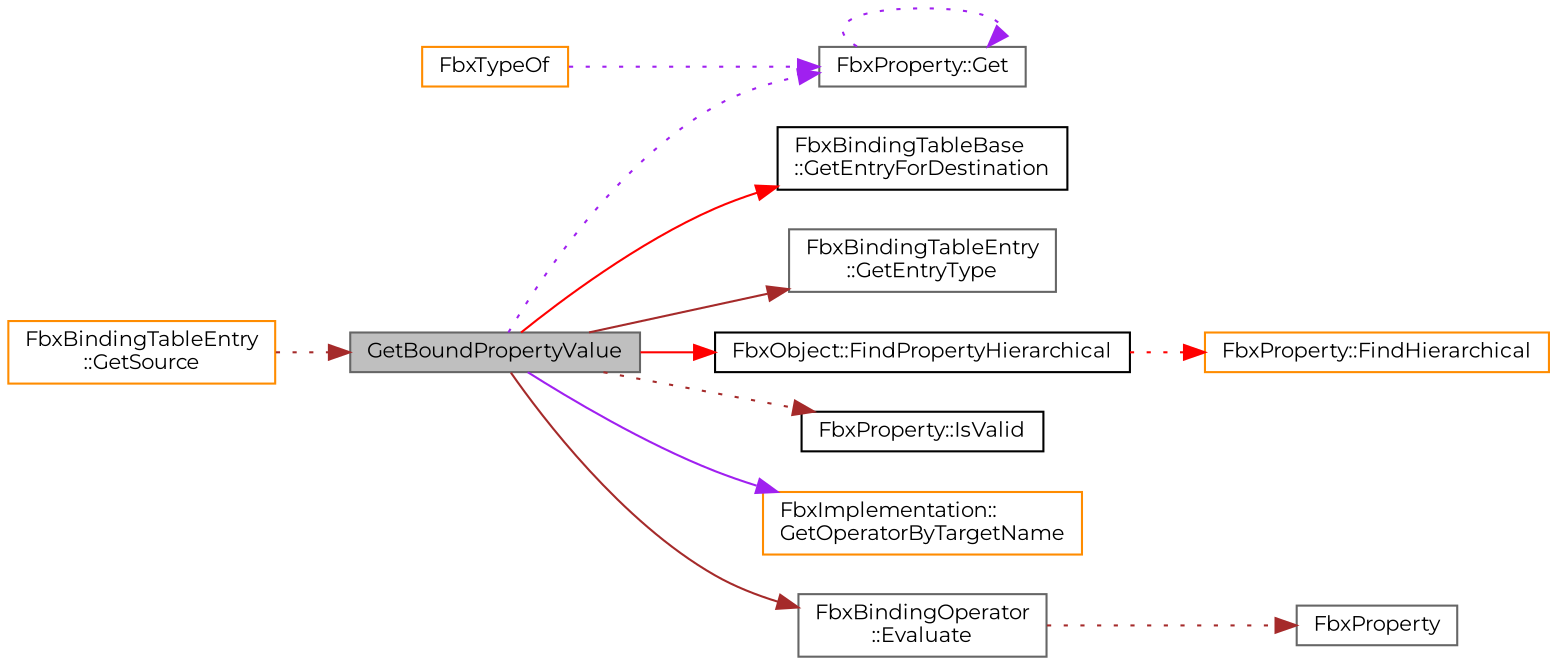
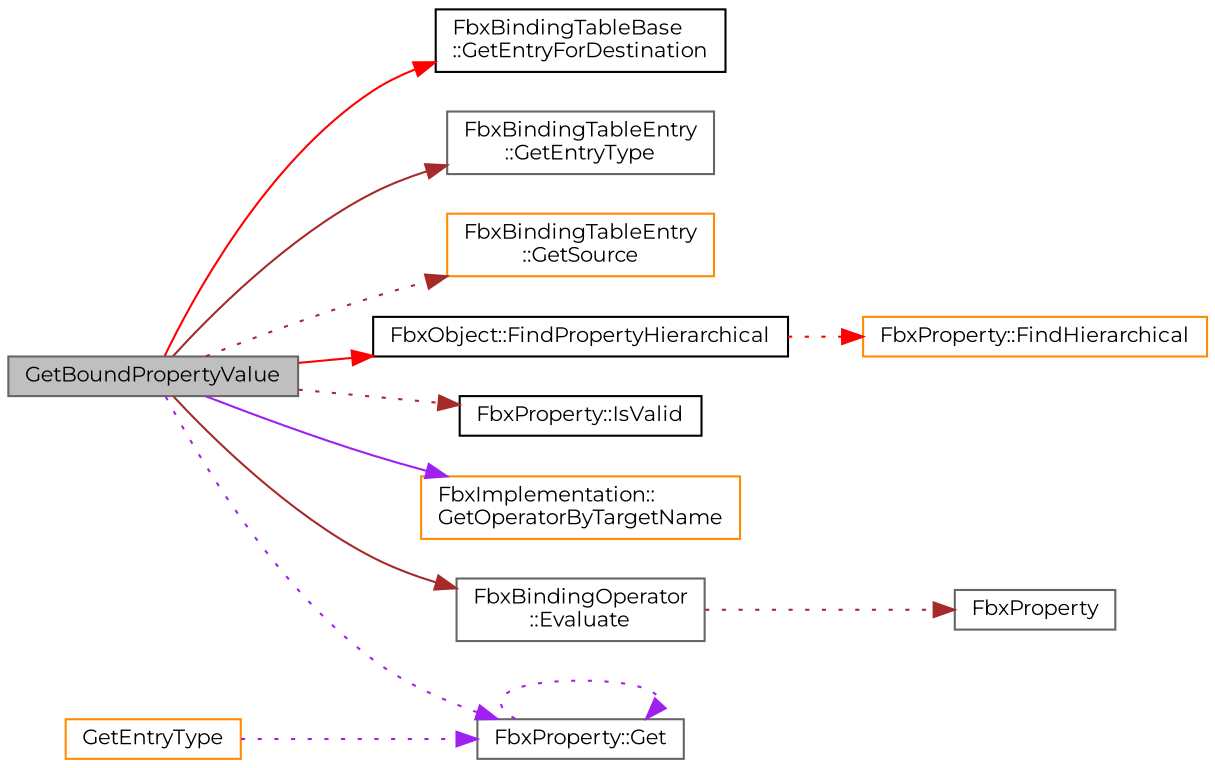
(495, 67) -> (153, 739)
(302, 352) -> (315, 316)
